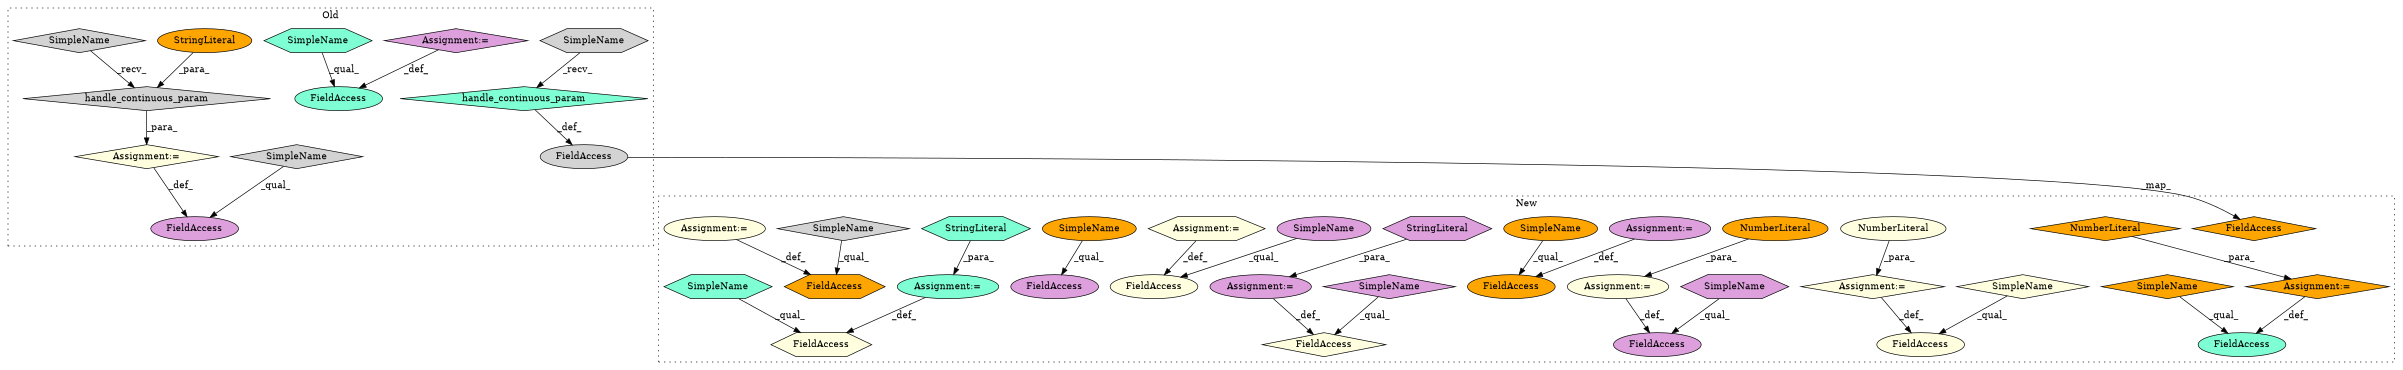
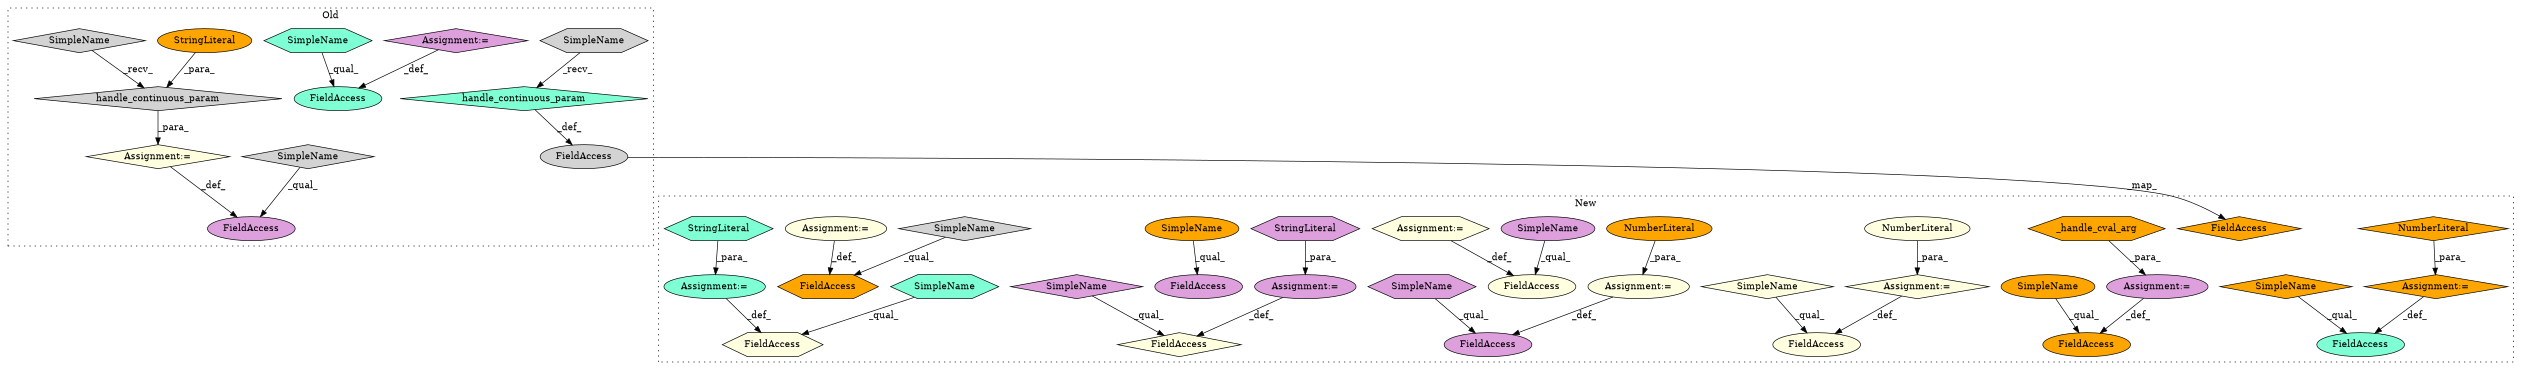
none -> (2097, 229)
